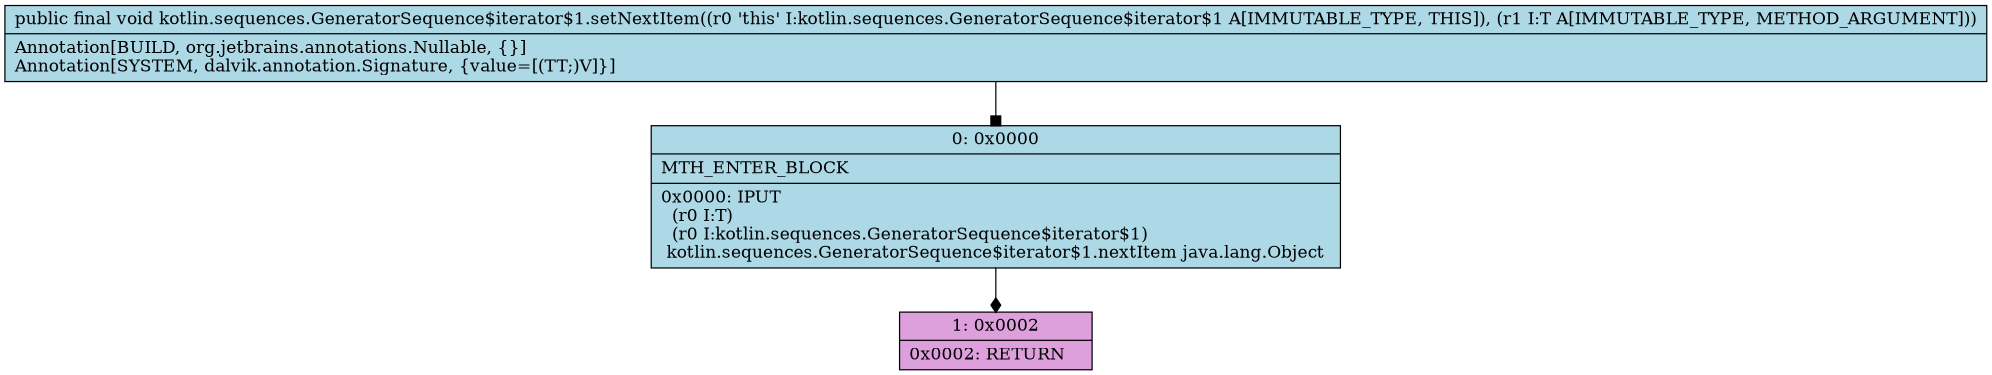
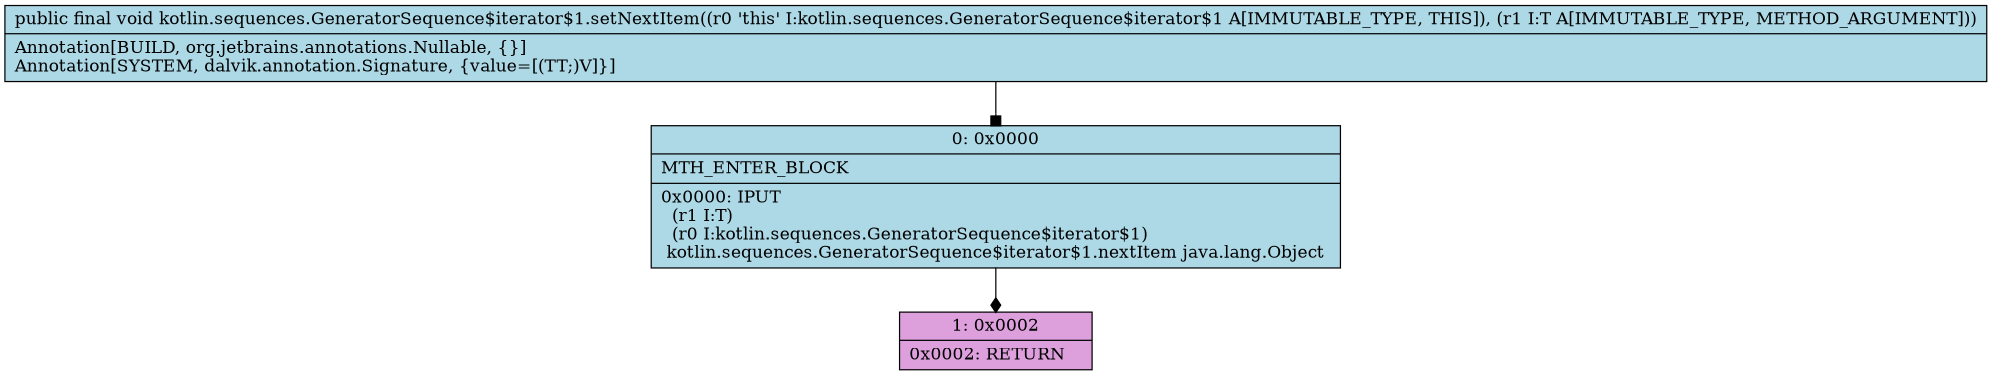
(697, 216) -> (697, 216)
